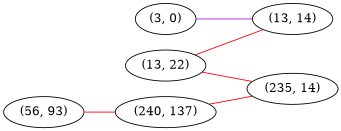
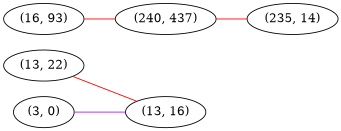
(293, 19) -> (166, 112)
(227, 77) -> none
(44, 112) -> (44, 19)
(166, 112) -> (166, 19)
